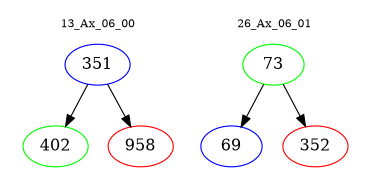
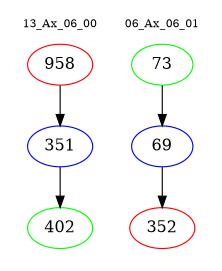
(275, 24) -> (162, 24)
(116, 100) -> (60, 100)
(292, 100) -> (162, 182)
